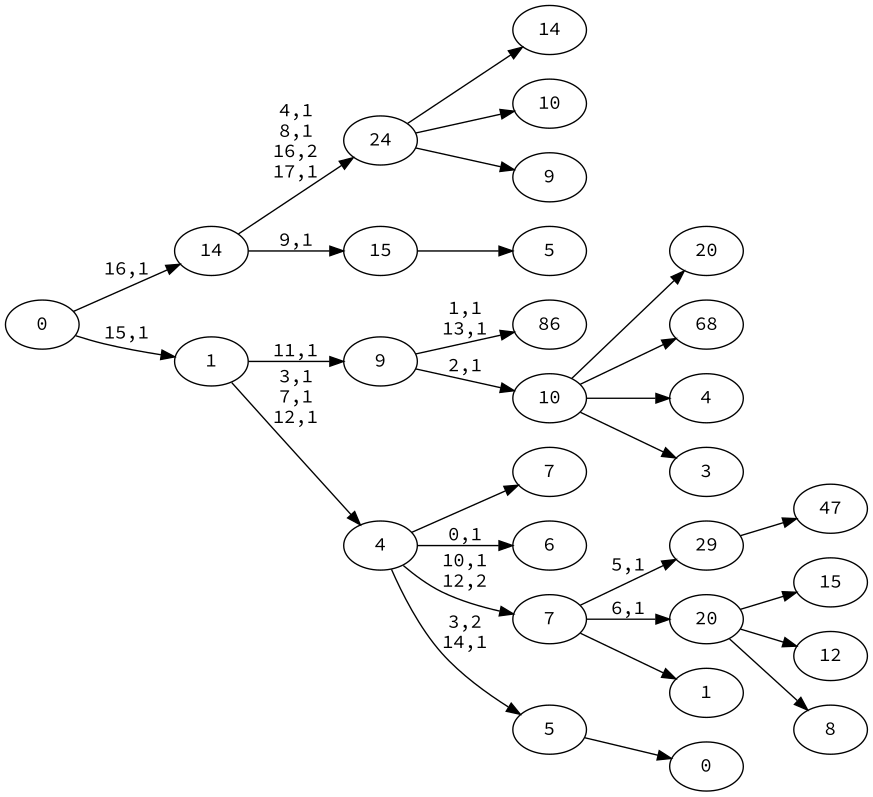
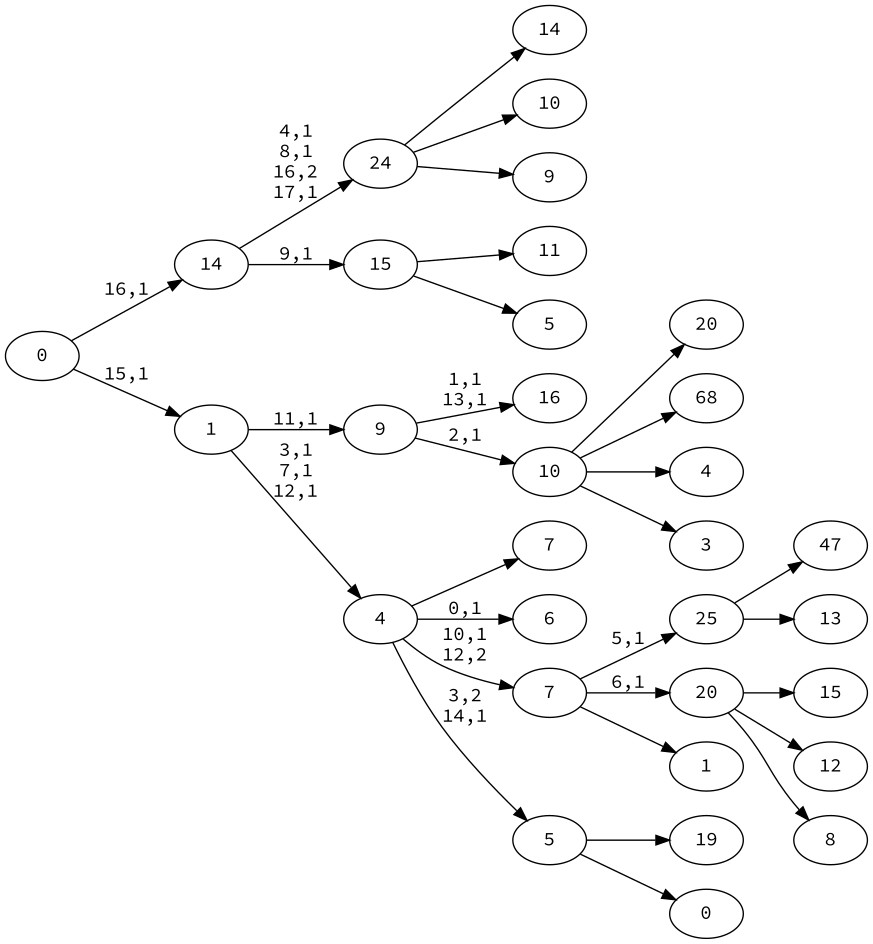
none -> (550, 251)
(550, 325) -> (550, 398)
(706, 546) -> (706, 619)
none -> (831, 619)
none -> (706, 840)
